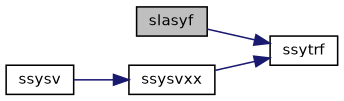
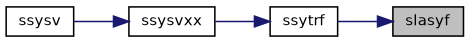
(231, 35) -> (357, 21)
